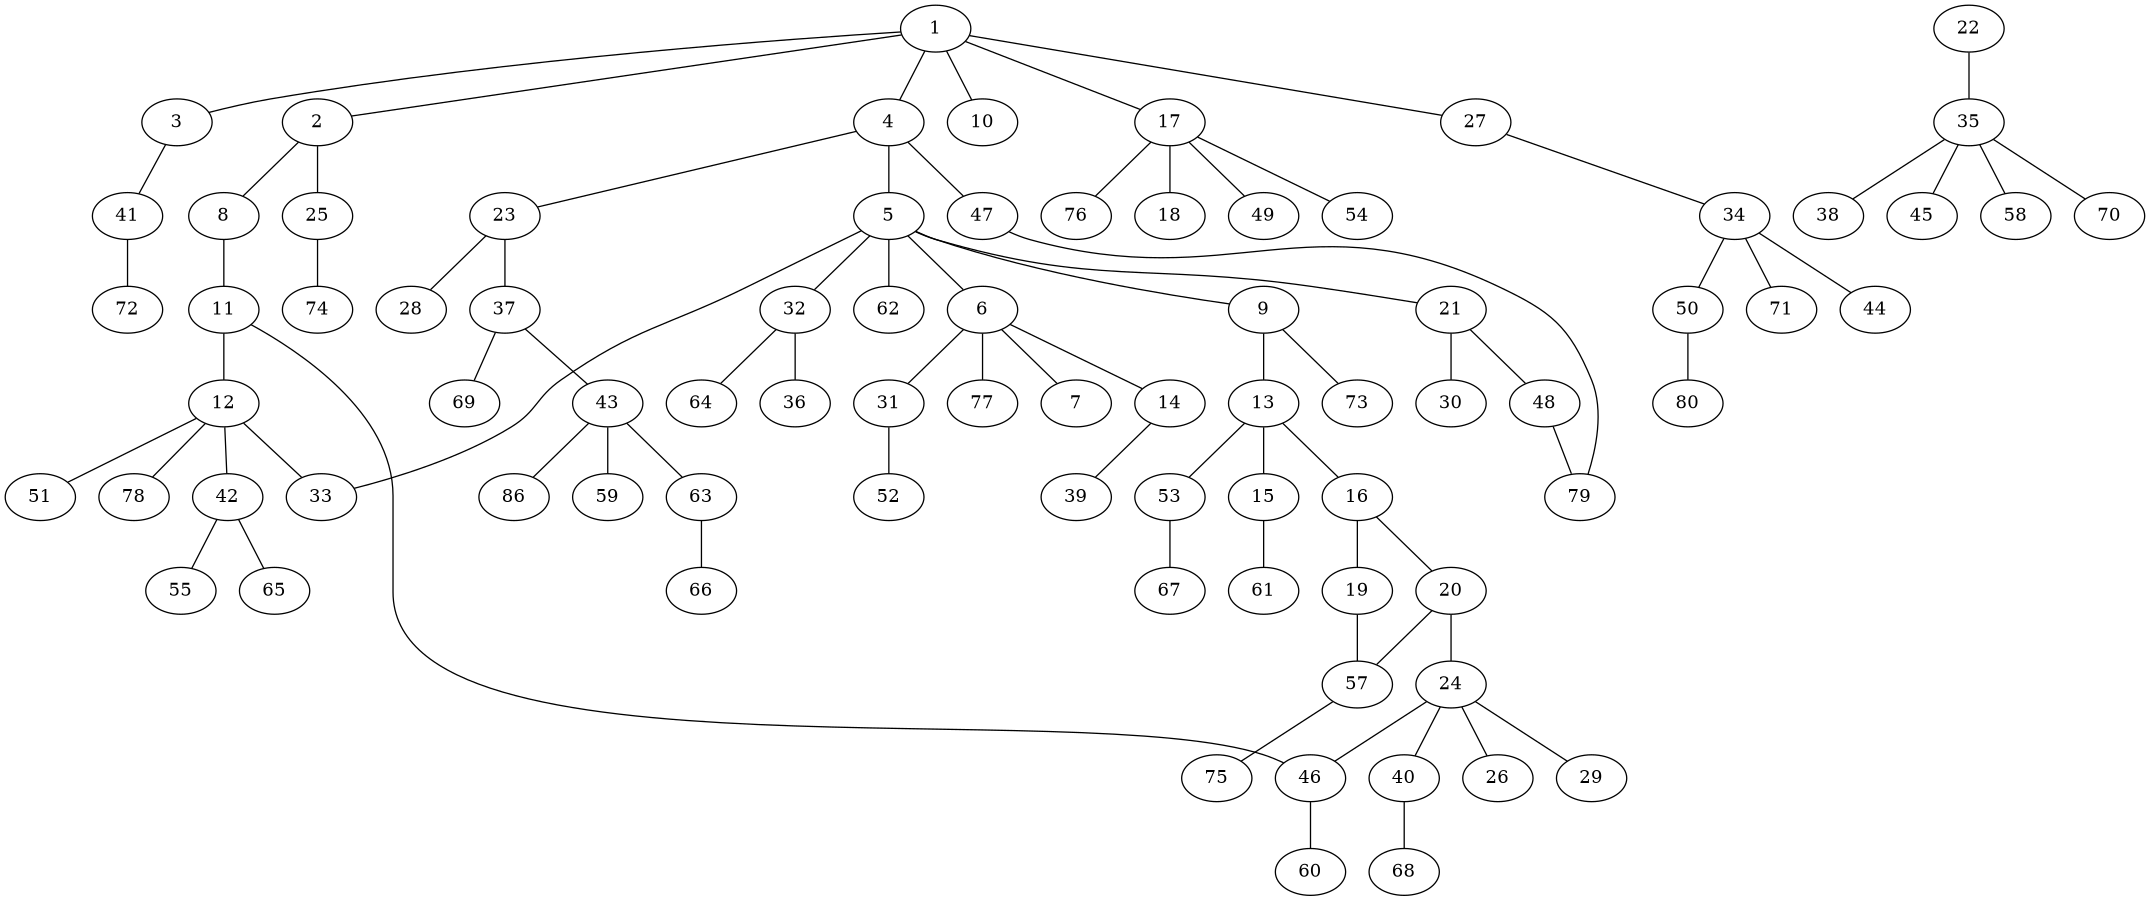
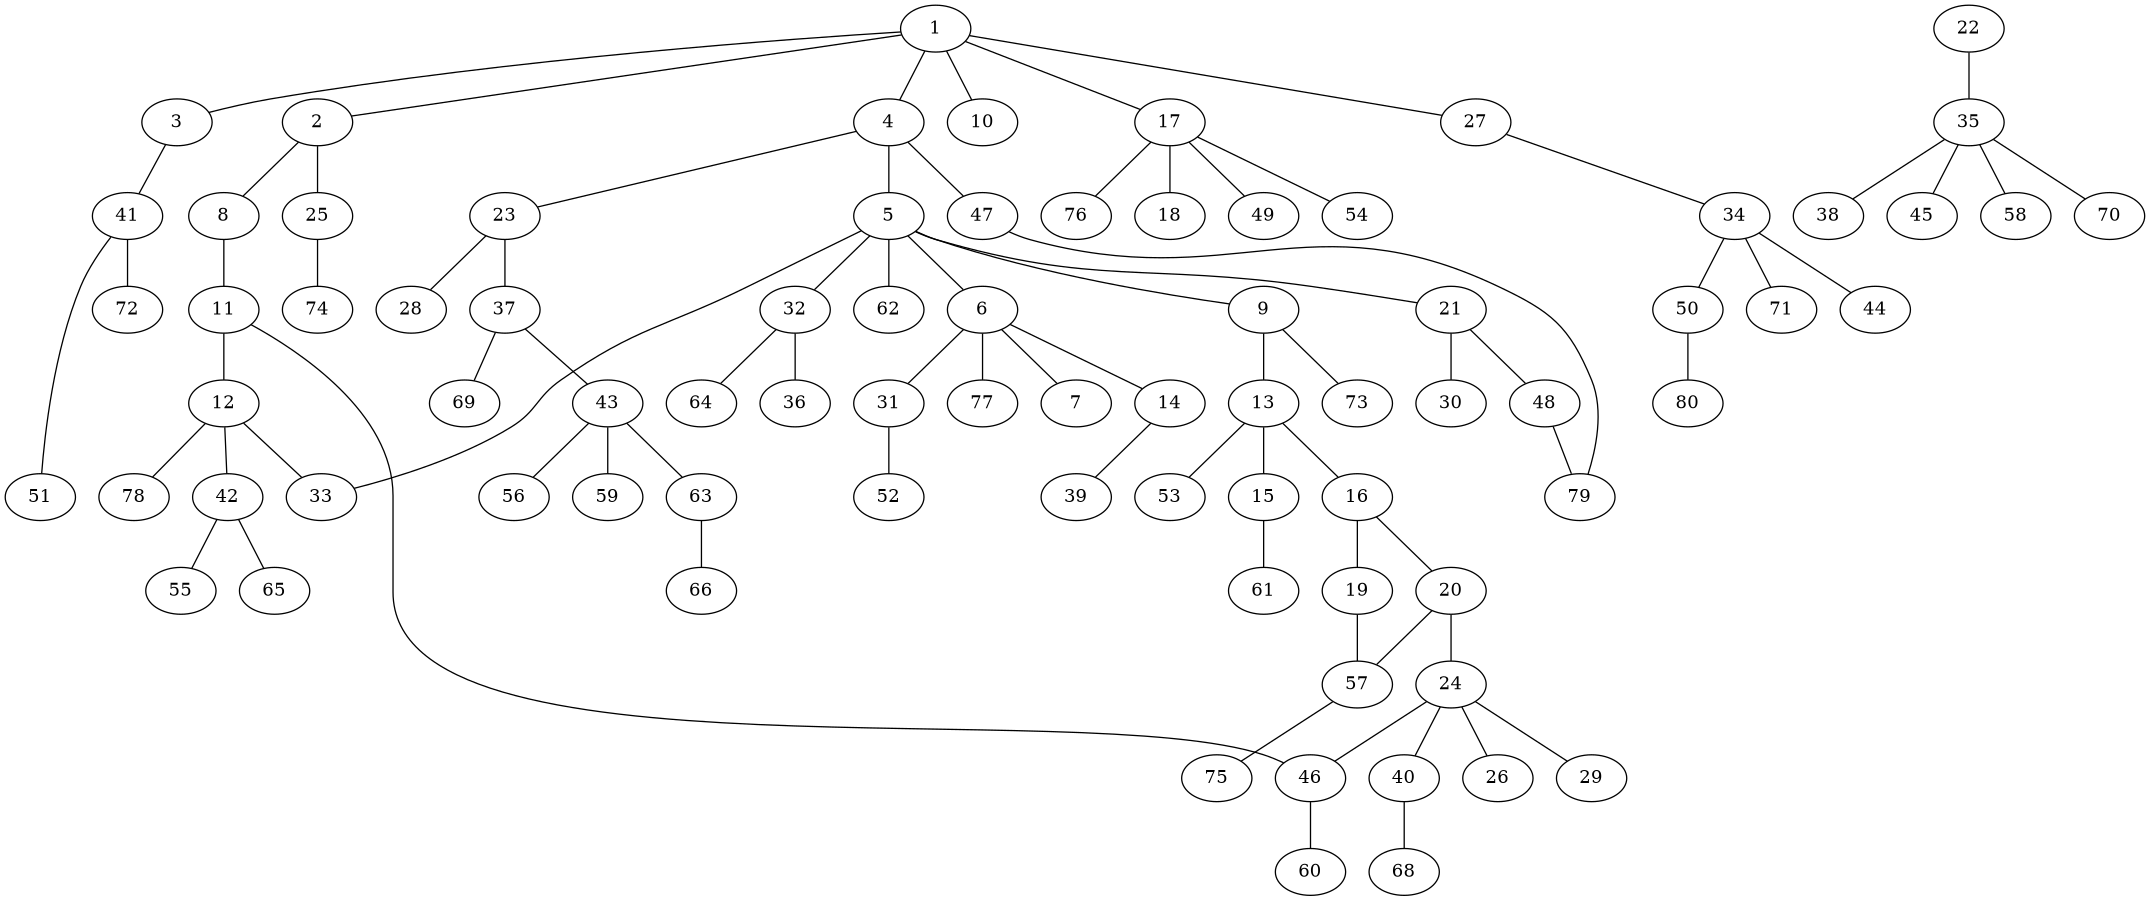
(132, 450) -> (61, 350)
(514, 497) -> (514, 497)
(1170, 591) -> none
